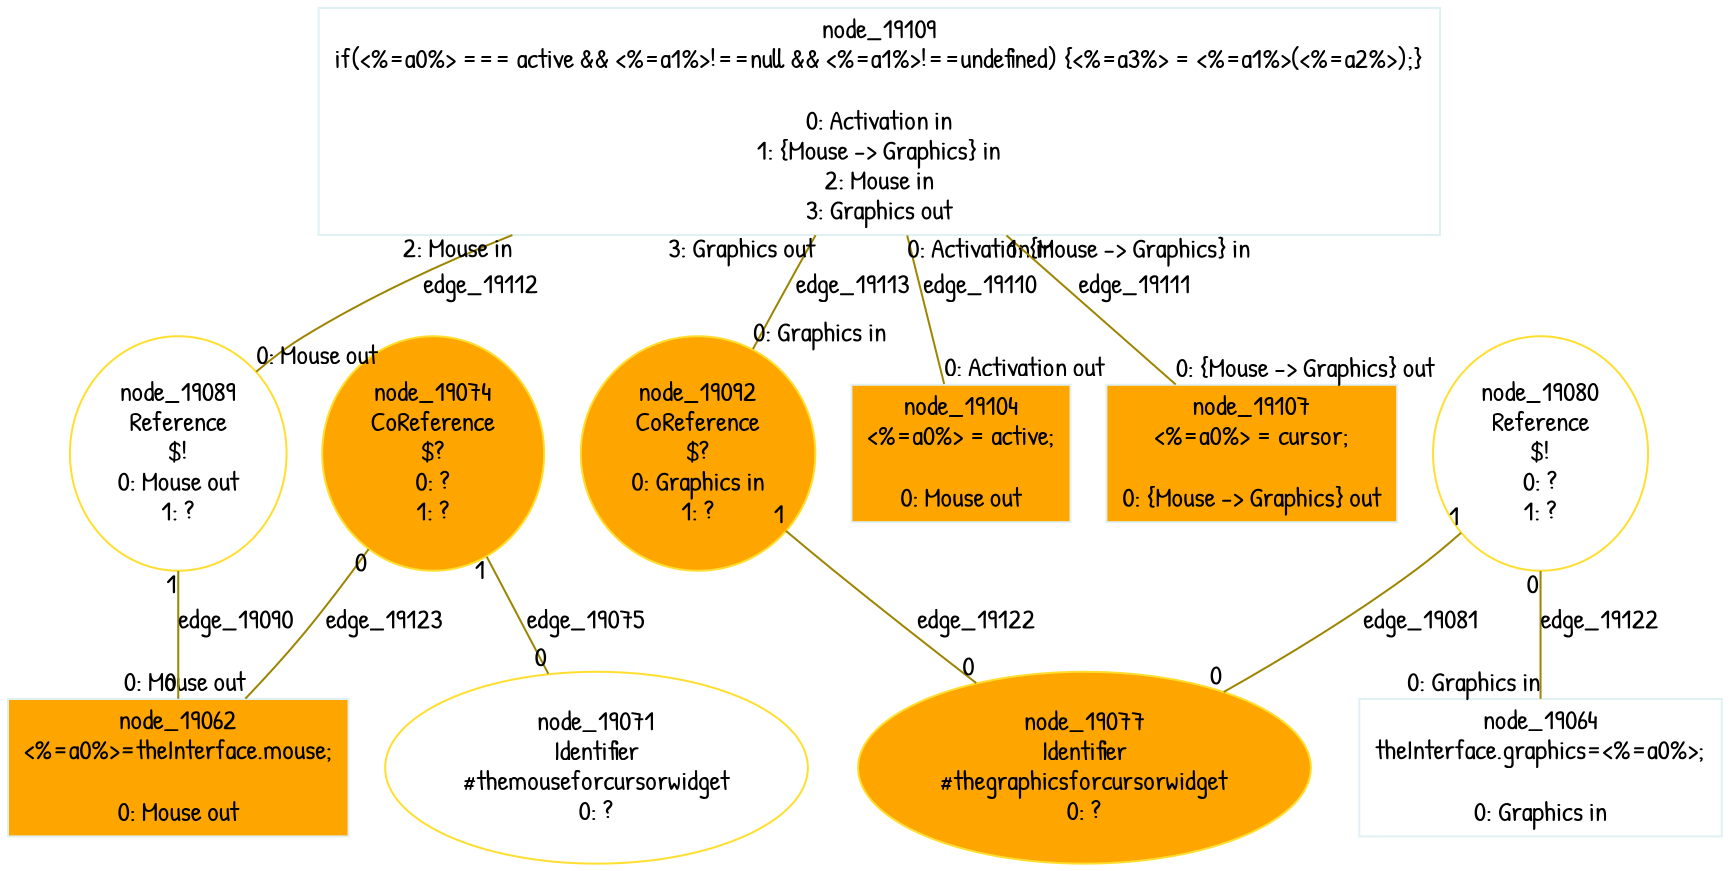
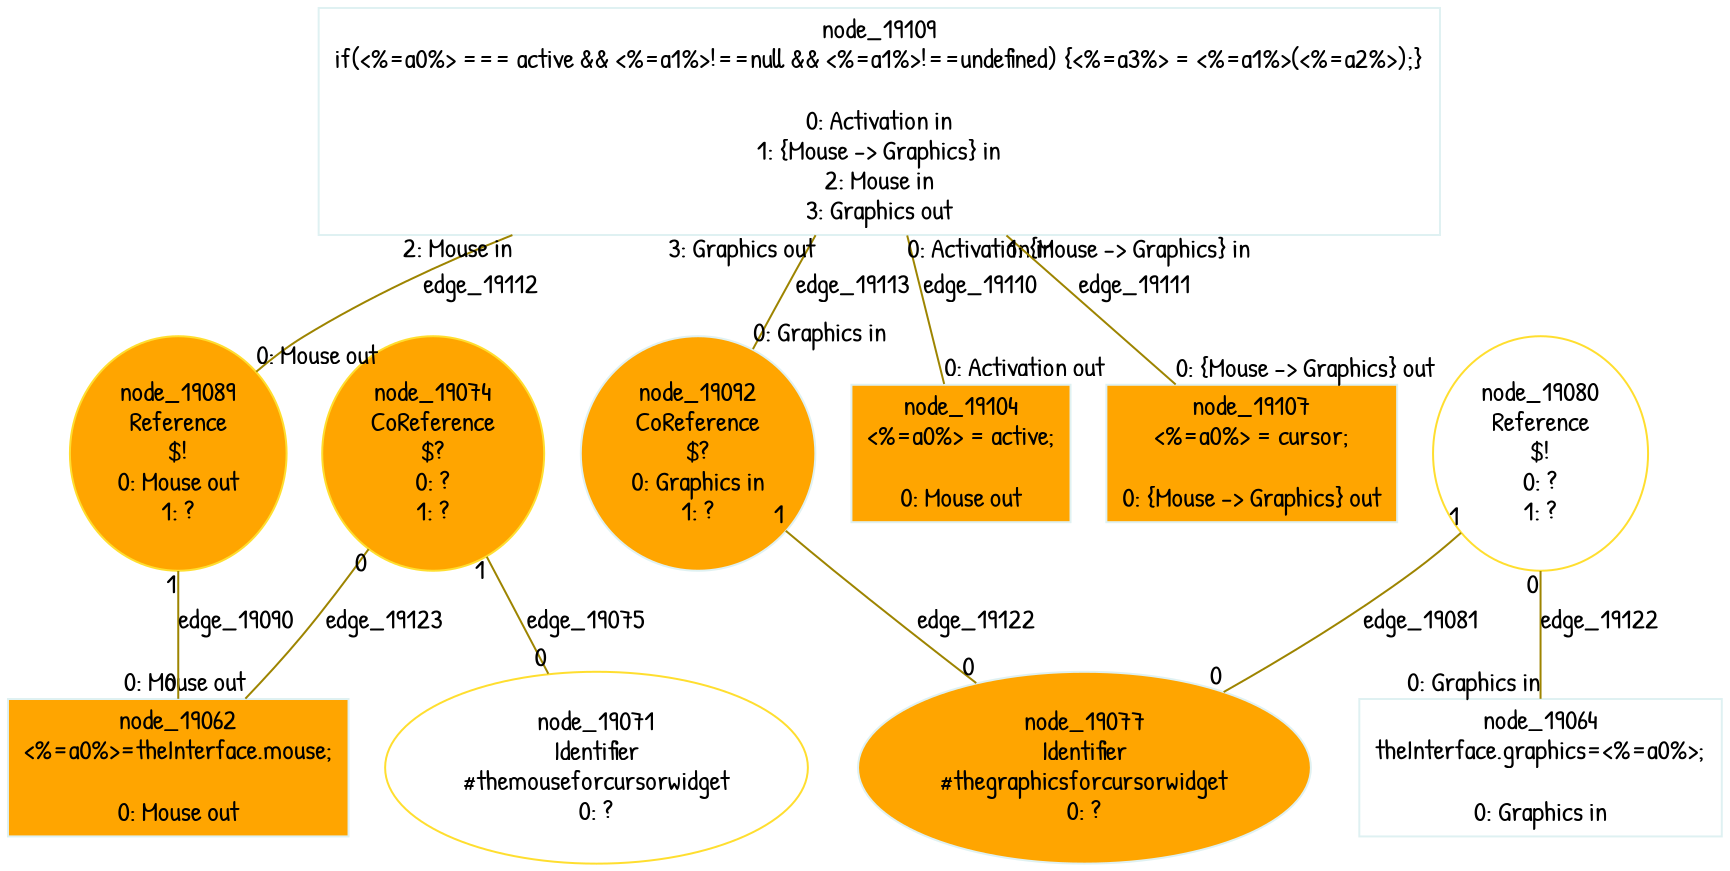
(178, 453) -> (178, 453)
(698, 453) -> (698, 453)
(1084, 768) -> (1084, 768)
